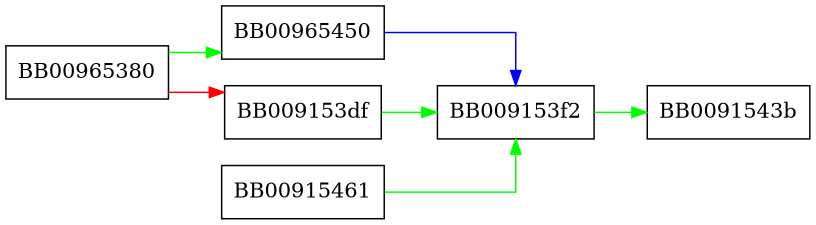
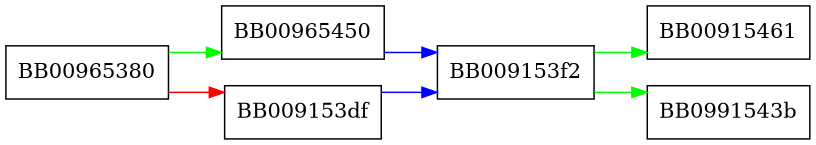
(402, 112) -> (402, 92)
(729, 112) -> (729, 112)
(469, 192) -> (613, 52)
